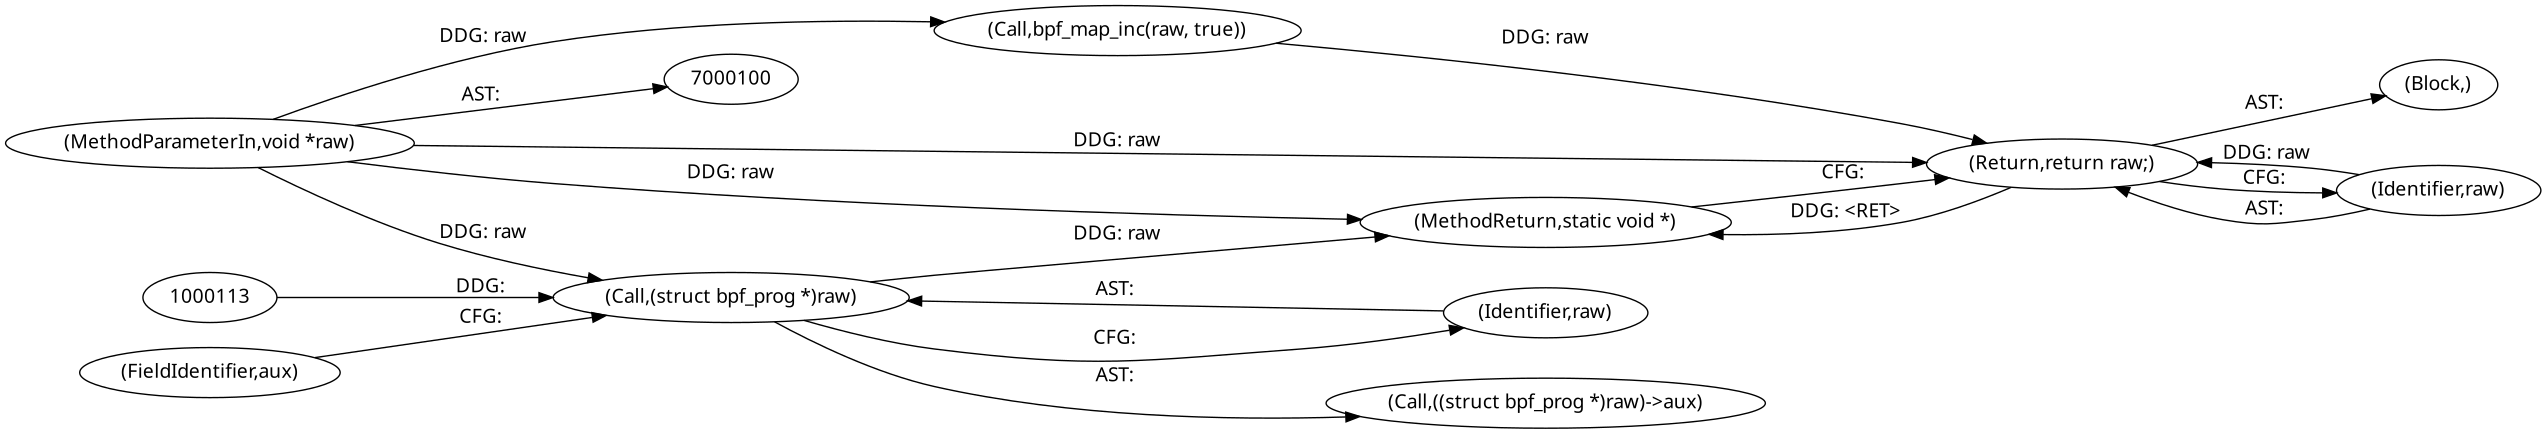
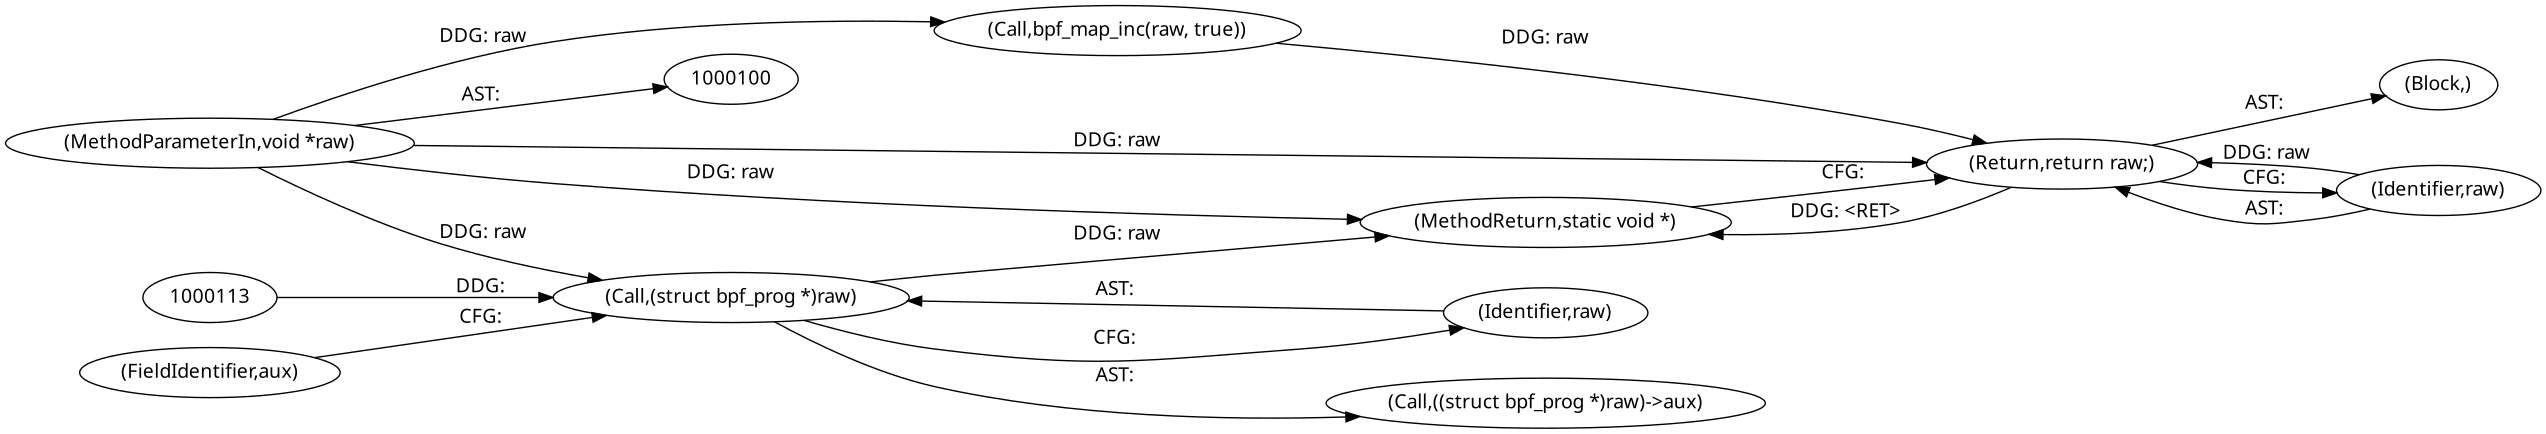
(731, 79) -> (731, 79)
